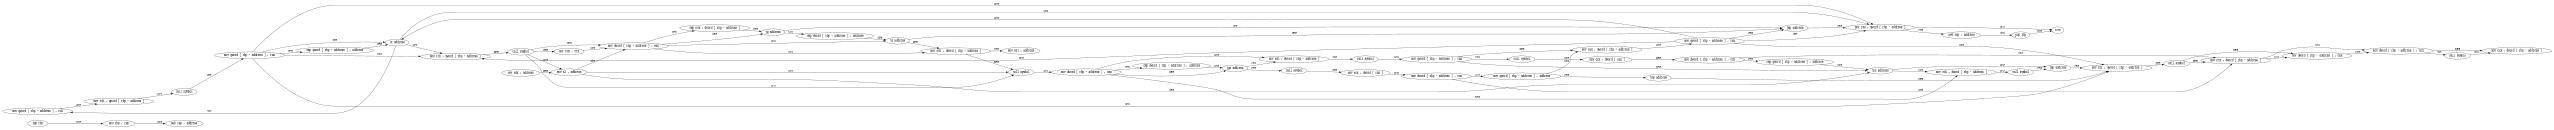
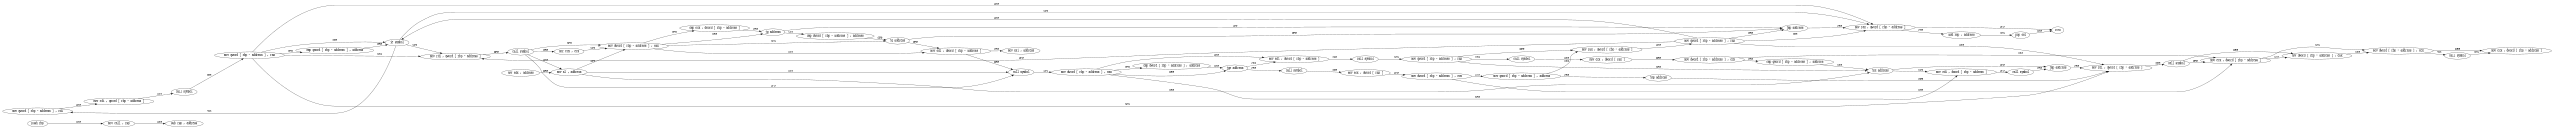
(2021, 35) -> (2021, 35)
(397, 43) -> (397, 43)
(38, 124) -> (38, 124)
(119, 124) -> (119, 124)
